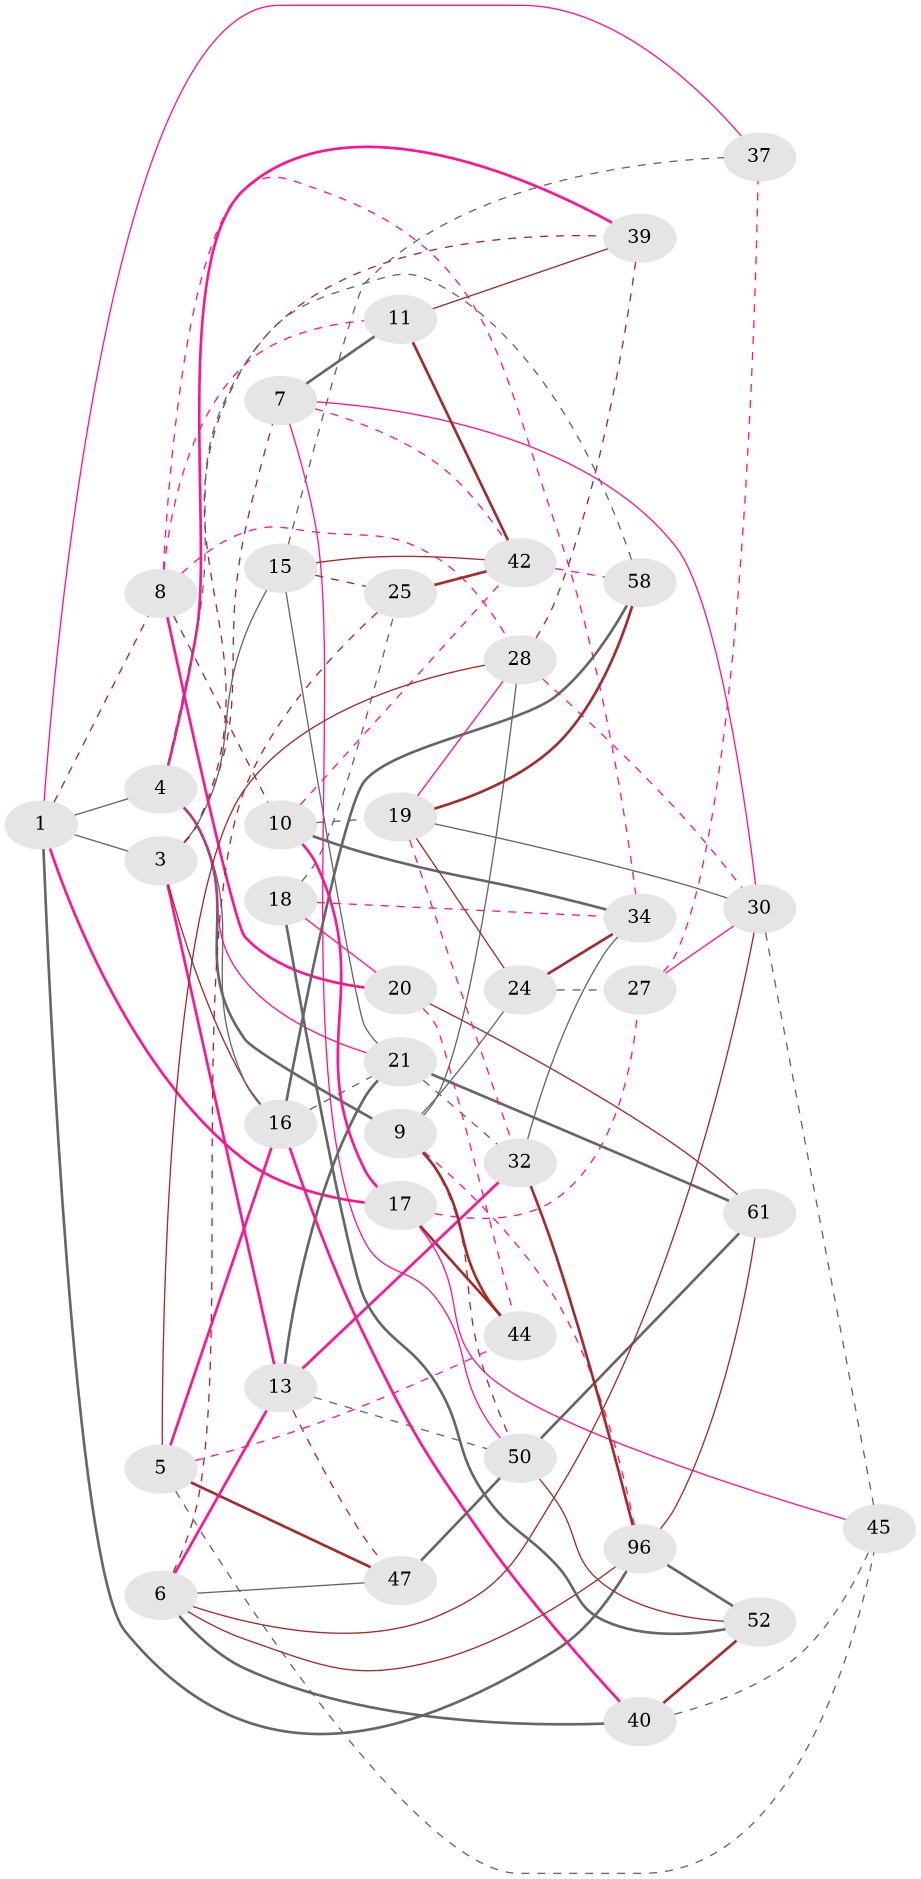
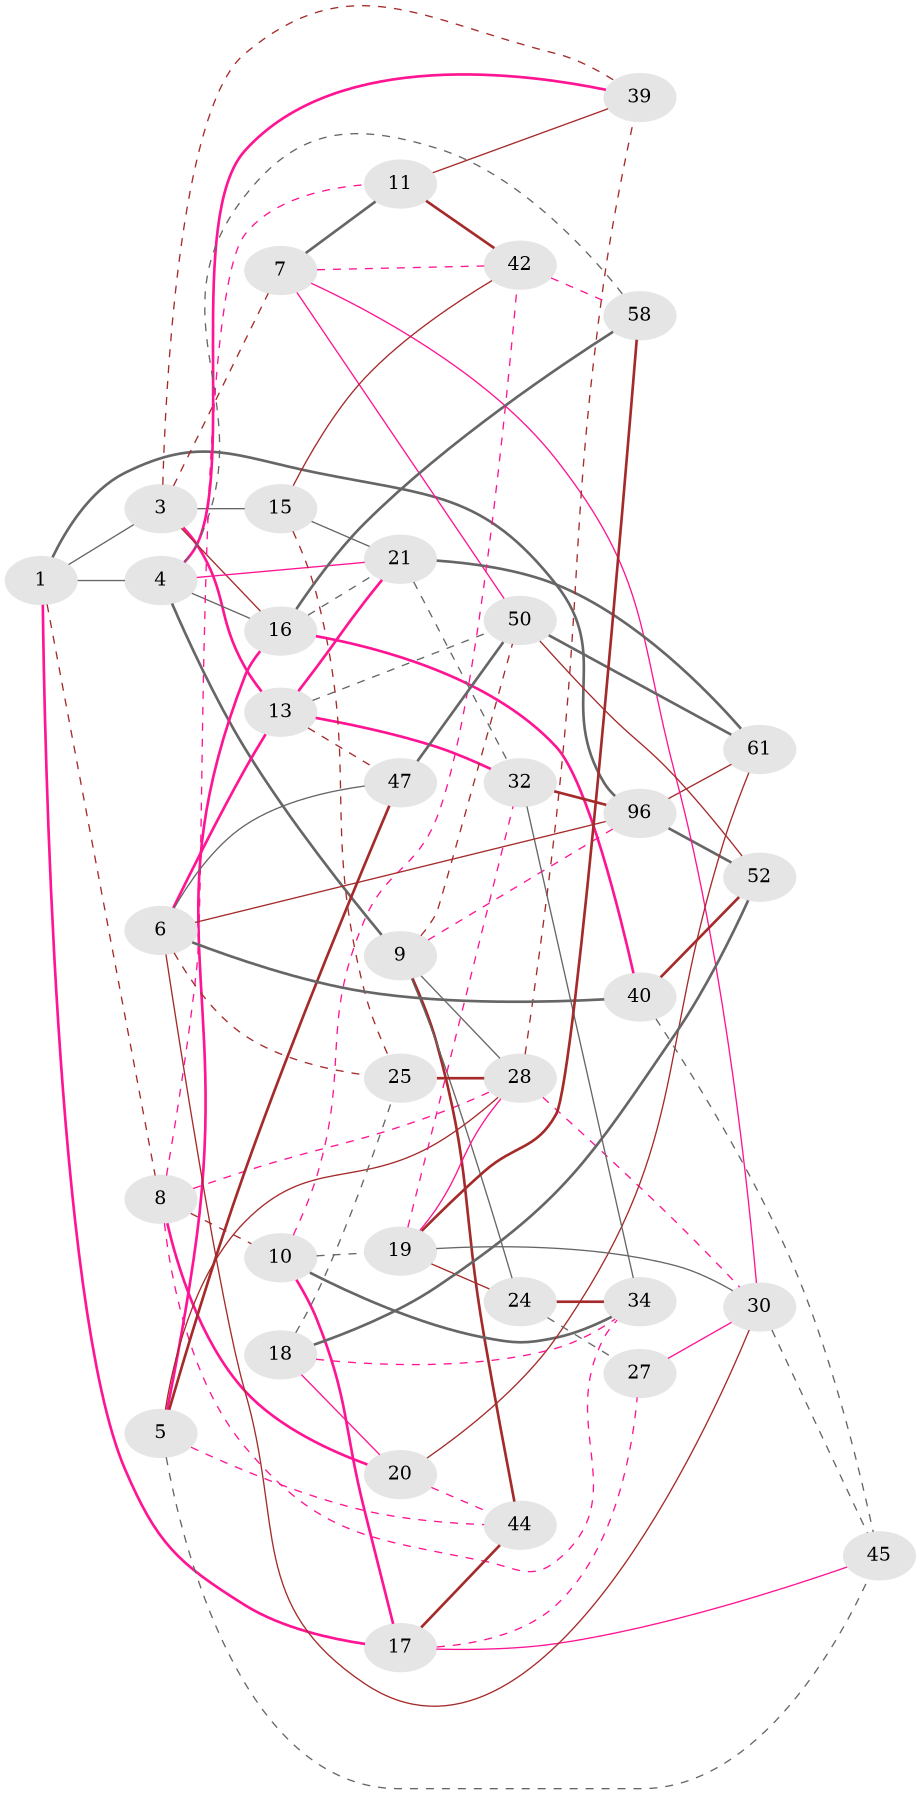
(760, 157) -> none
(453, 580) -> (461, 1078)
(310, 1238) -> (342, 632)
